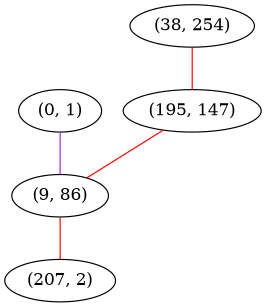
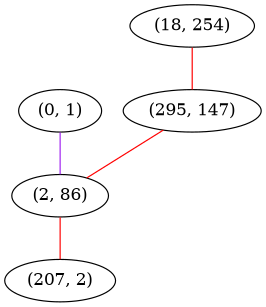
(192, 26) -> (192, 26)
(192, 111) -> (192, 111)
(60, 196) -> (60, 196)
